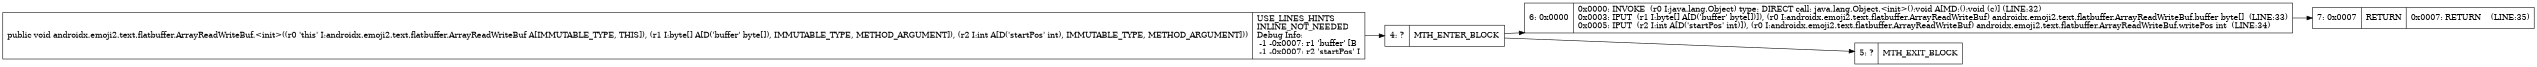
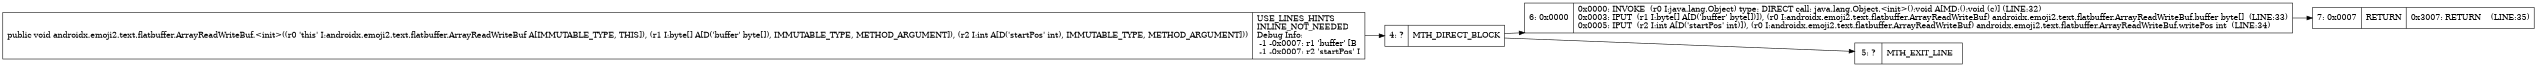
(2470, 18) -> (2470, 18)
(1456, 35) -> (1456, 35)
(1920, 53) -> (1920, 53)
